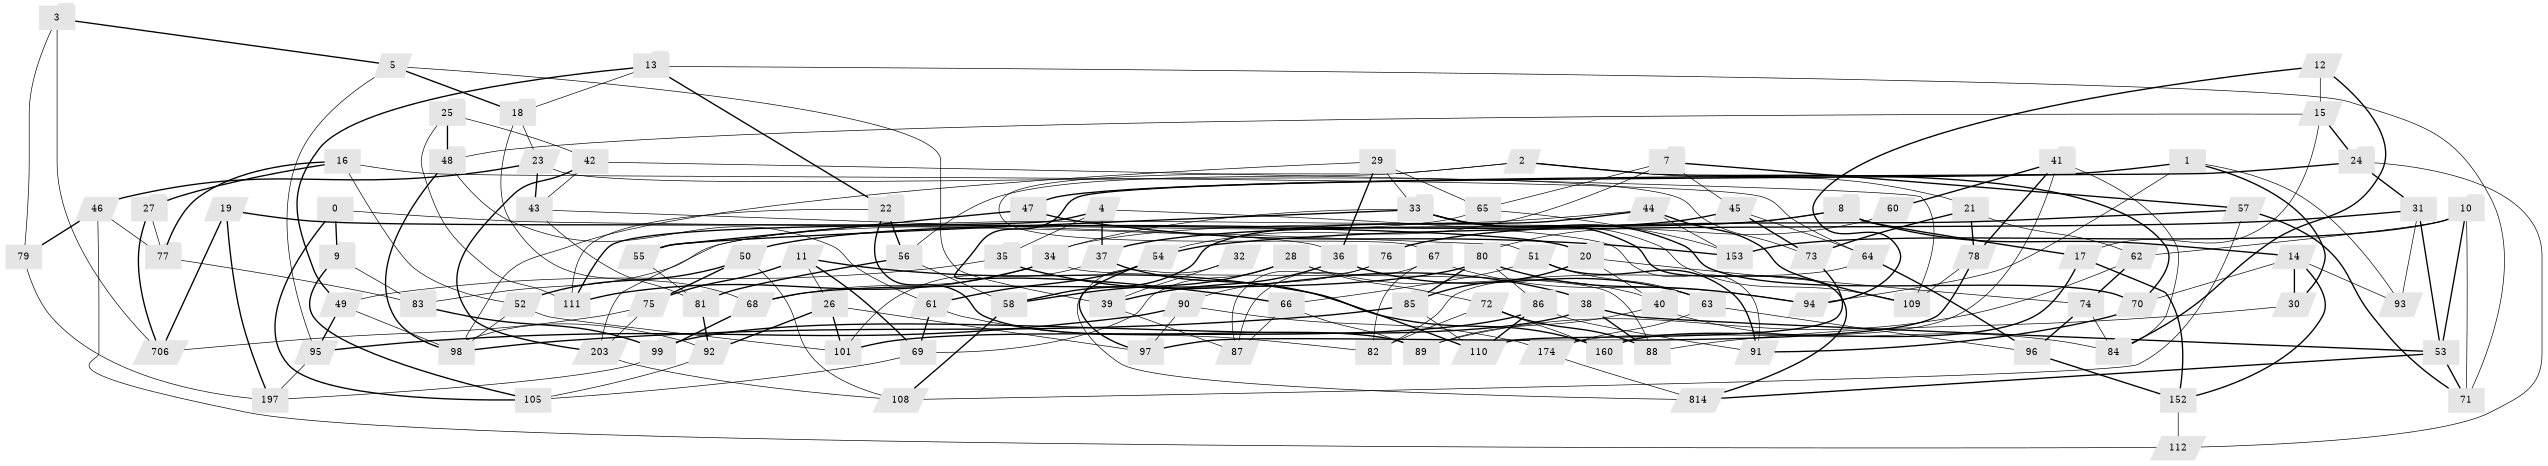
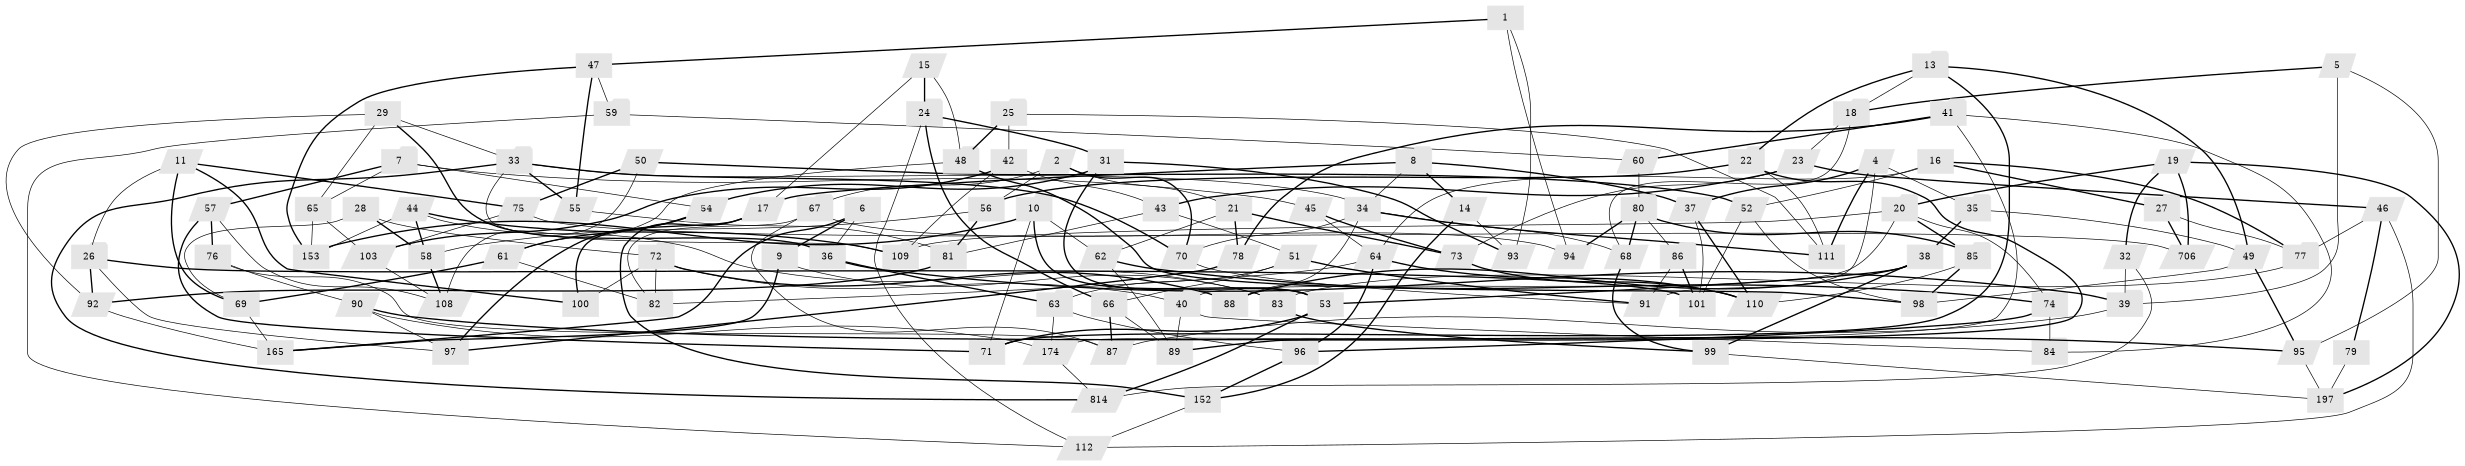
(57, 18) -> none
(2320, 66) -> none
(1697, 77) -> (1374, 335)
none -> (612, 114)
none -> (2134, 207)
(335, 209) -> (863, 209)
(1241, 226) -> none
(2410, 257) -> (1317, 181)
(1947, 278) -> (1424, 226)
(1475, 282) -> (919, 286)
(2207, 283) -> (1274, 234)
(1487, 305) -> (656, 257)
(2294, 305) -> none
(1263, 328) -> (1111, 329)
(1503, 333) -> (1564, 278)
(1938, 344) -> (1433, 293)
(600, 353) -> (369, 257)
(1605, 353) -> (581, 305)
(533, 400) -> (275, 353)
